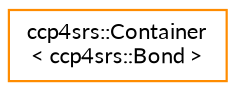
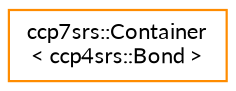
(118, 46) -> (118, 46)
